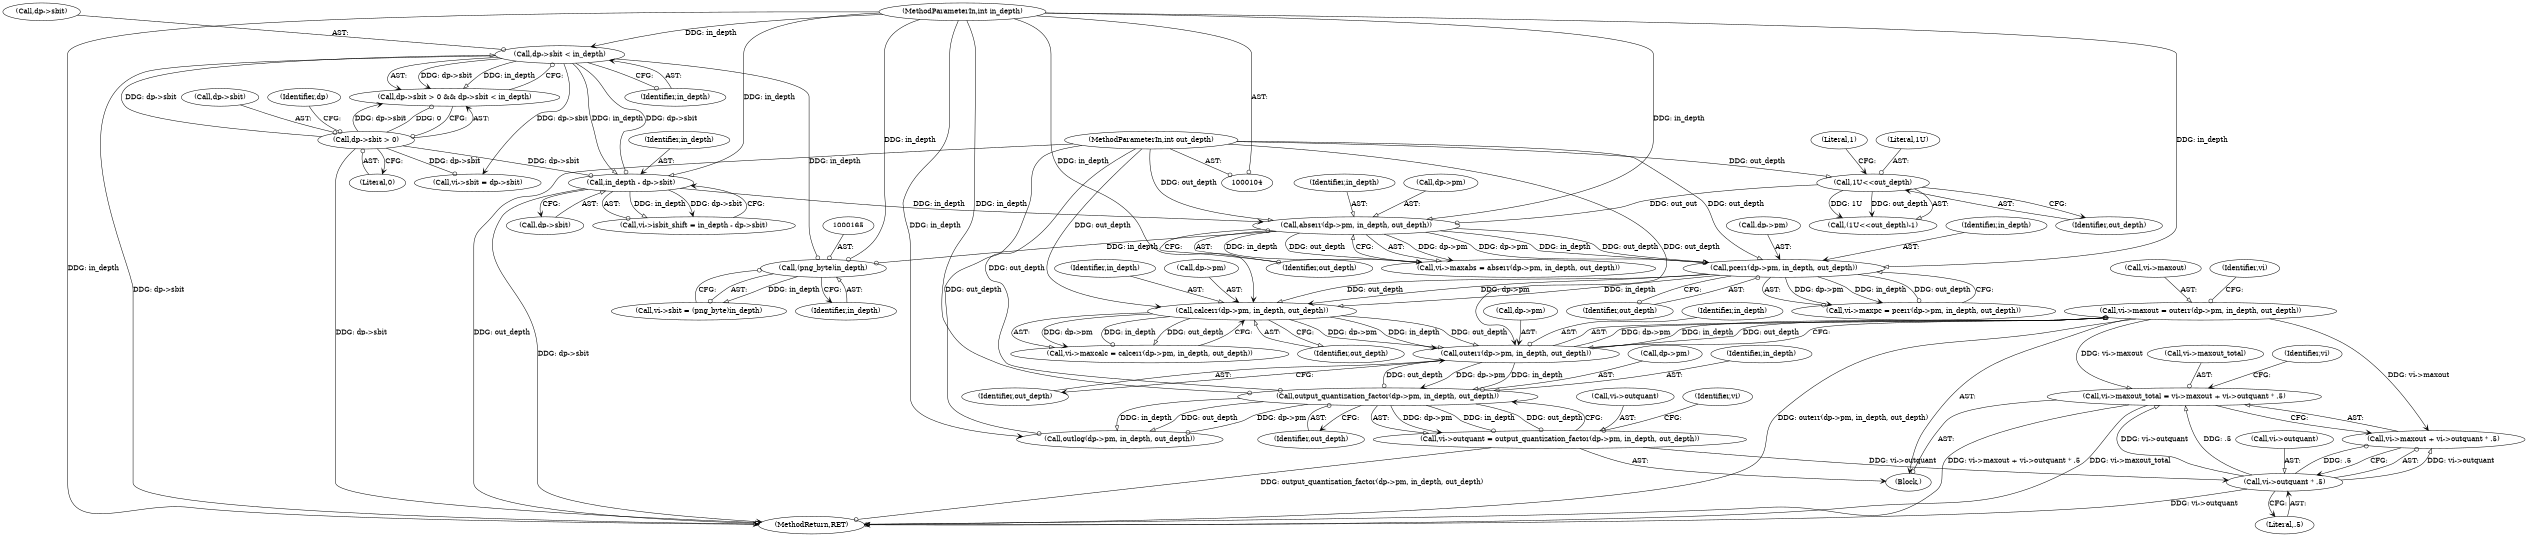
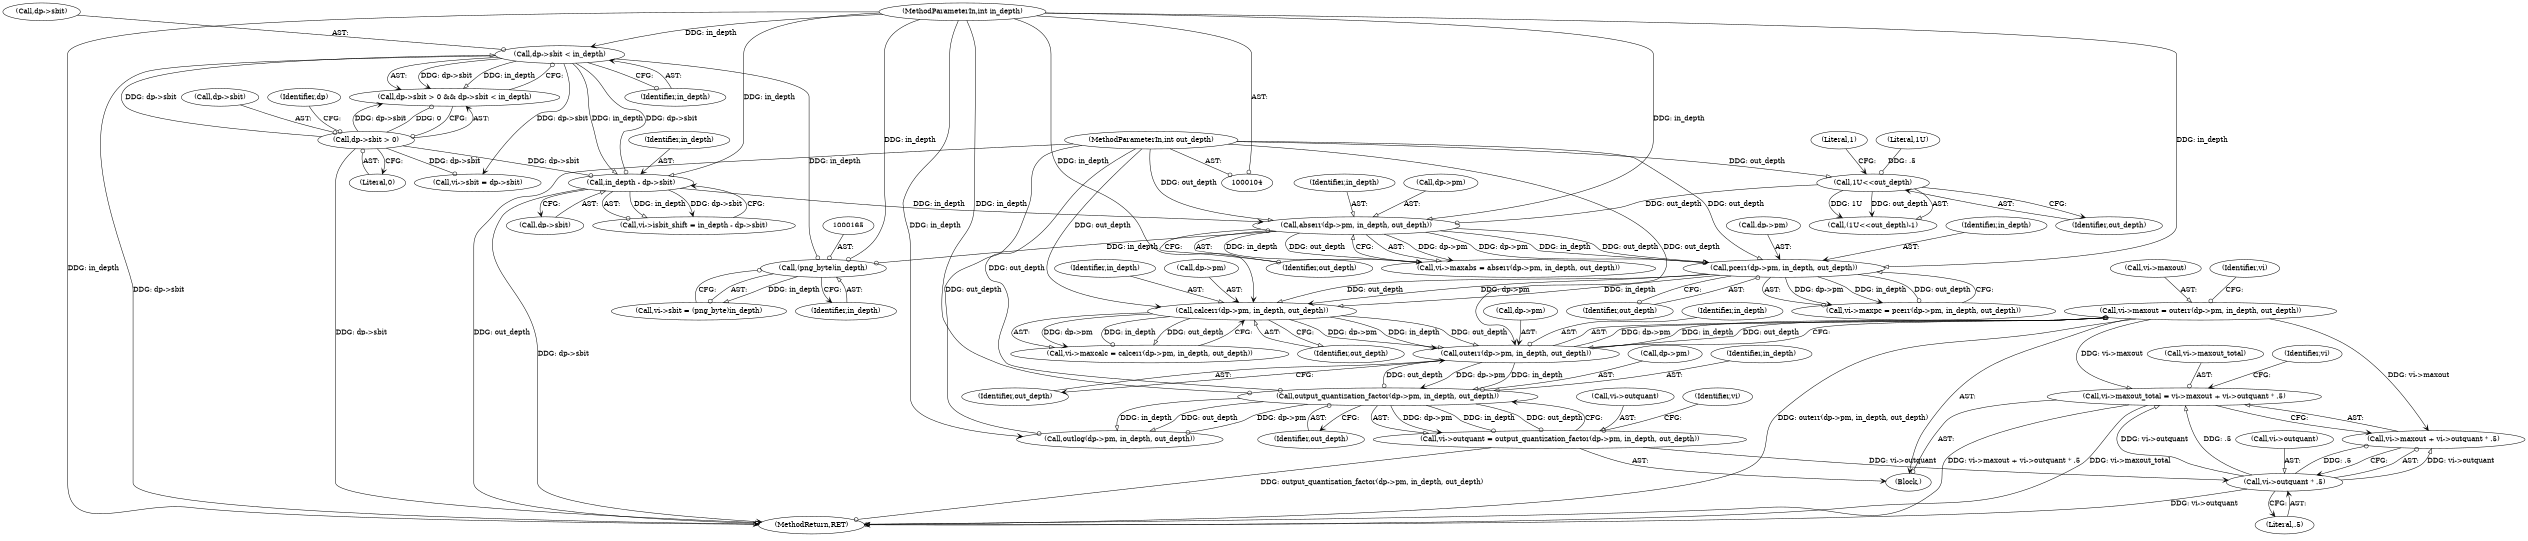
(1902, 161) -> (1902, 161)
(1674, 204) -> (1674, 204)
